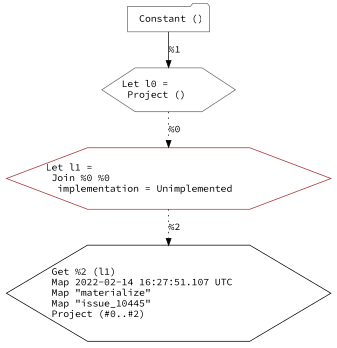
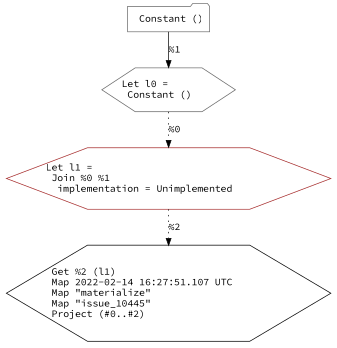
(169, 90) -> (169, 90)
(169, 179) -> (169, 179)
